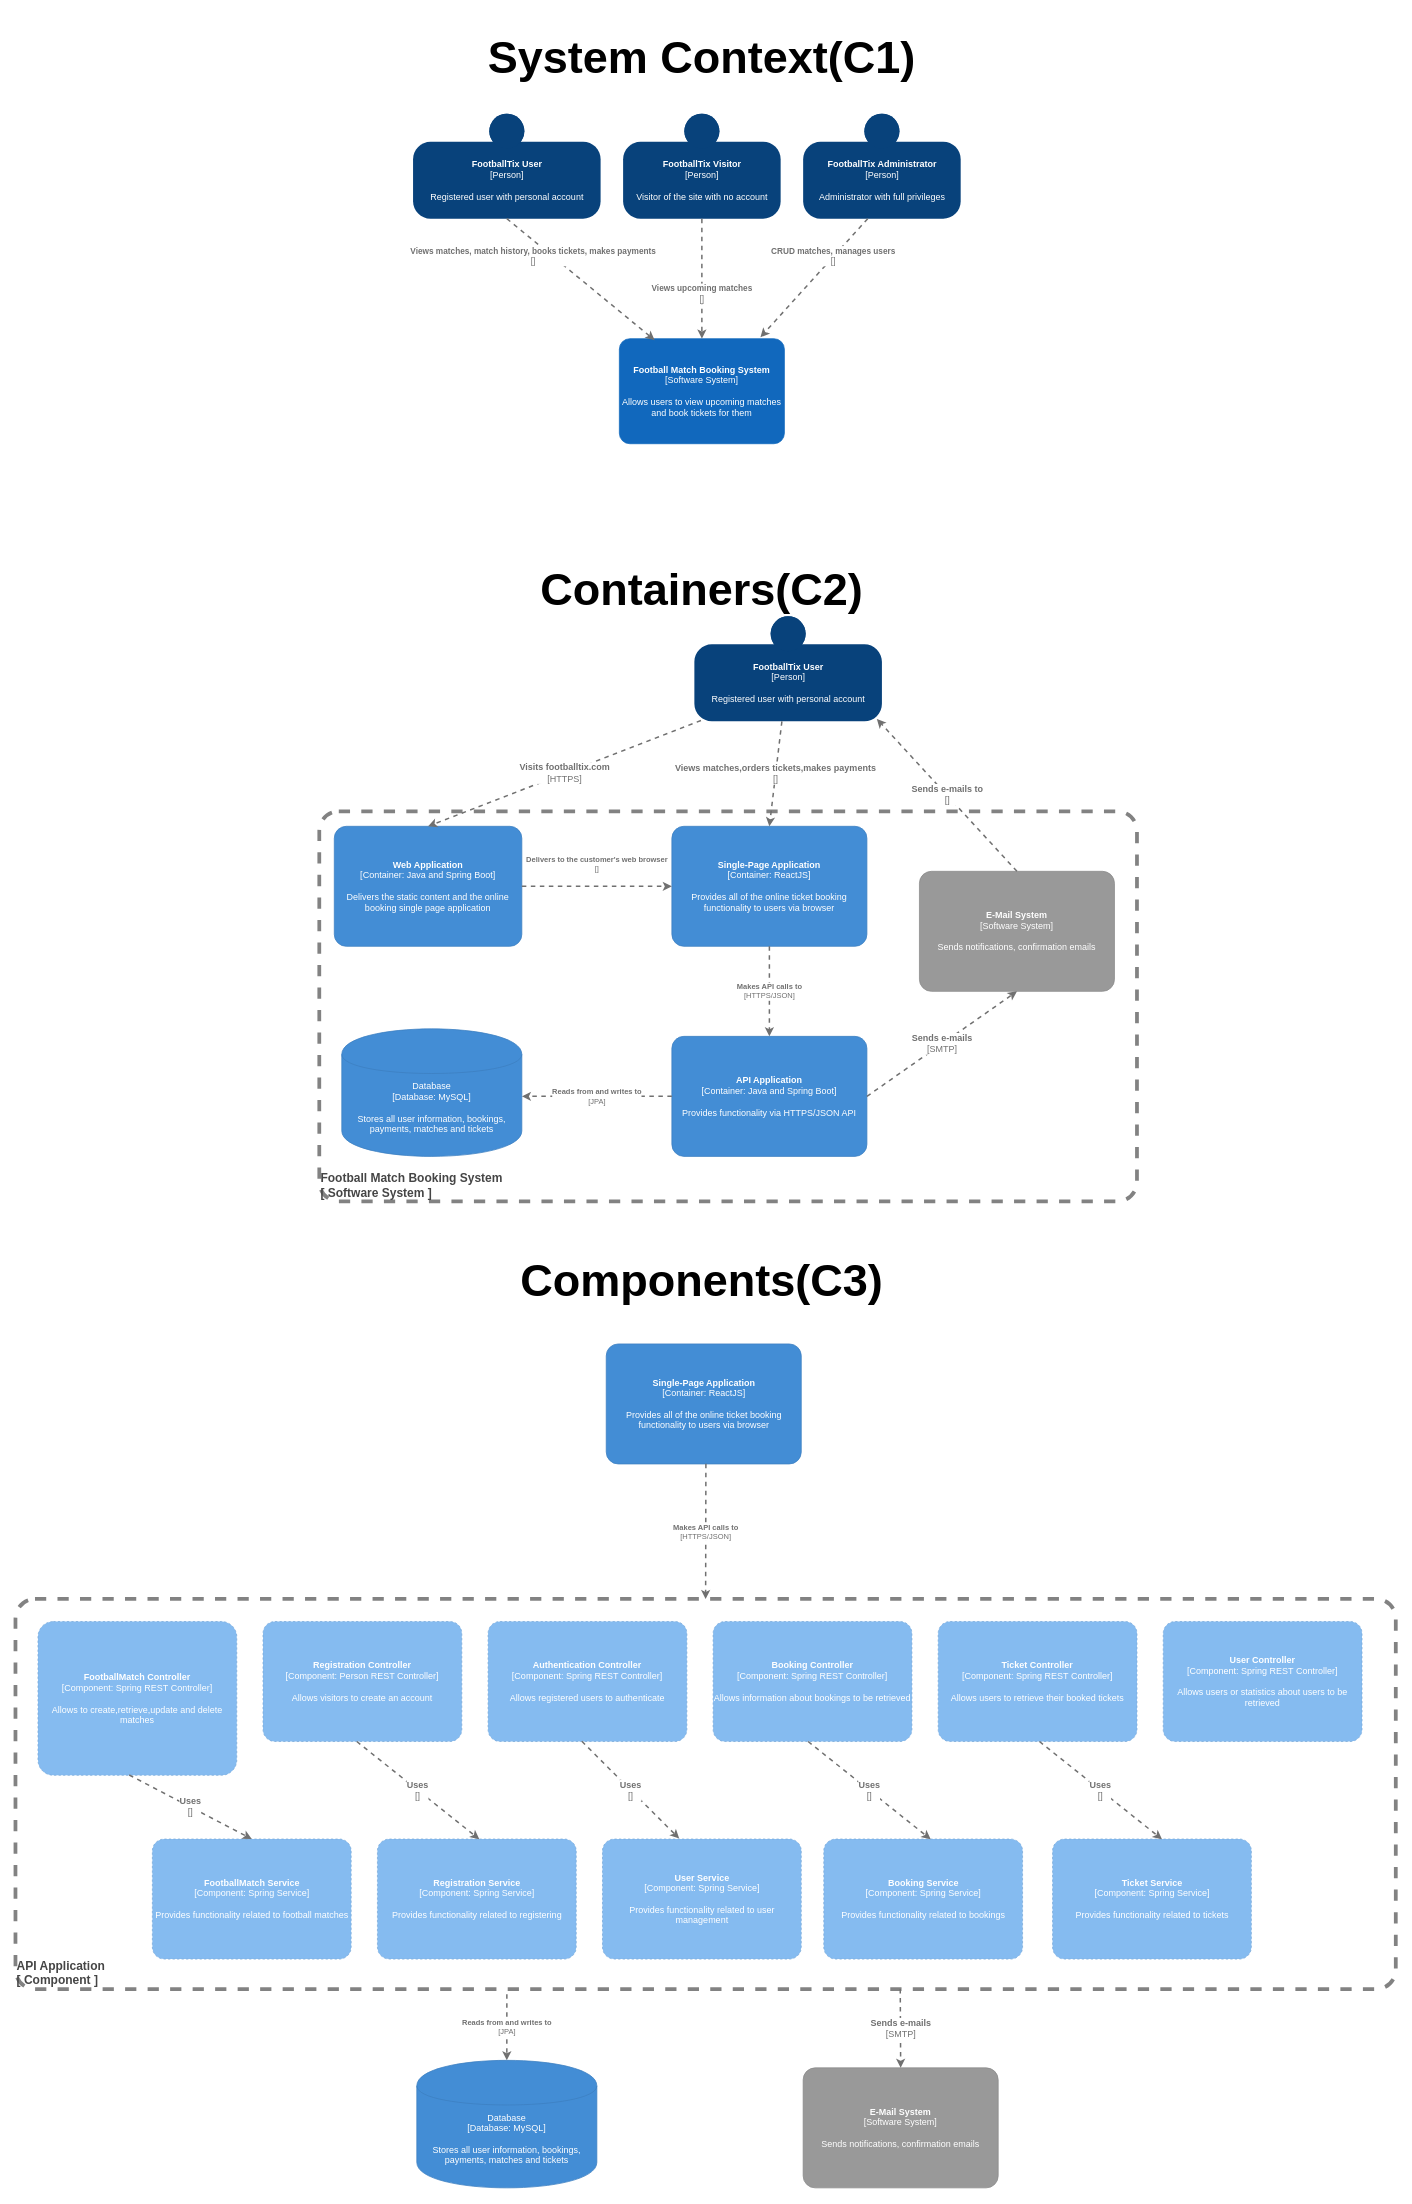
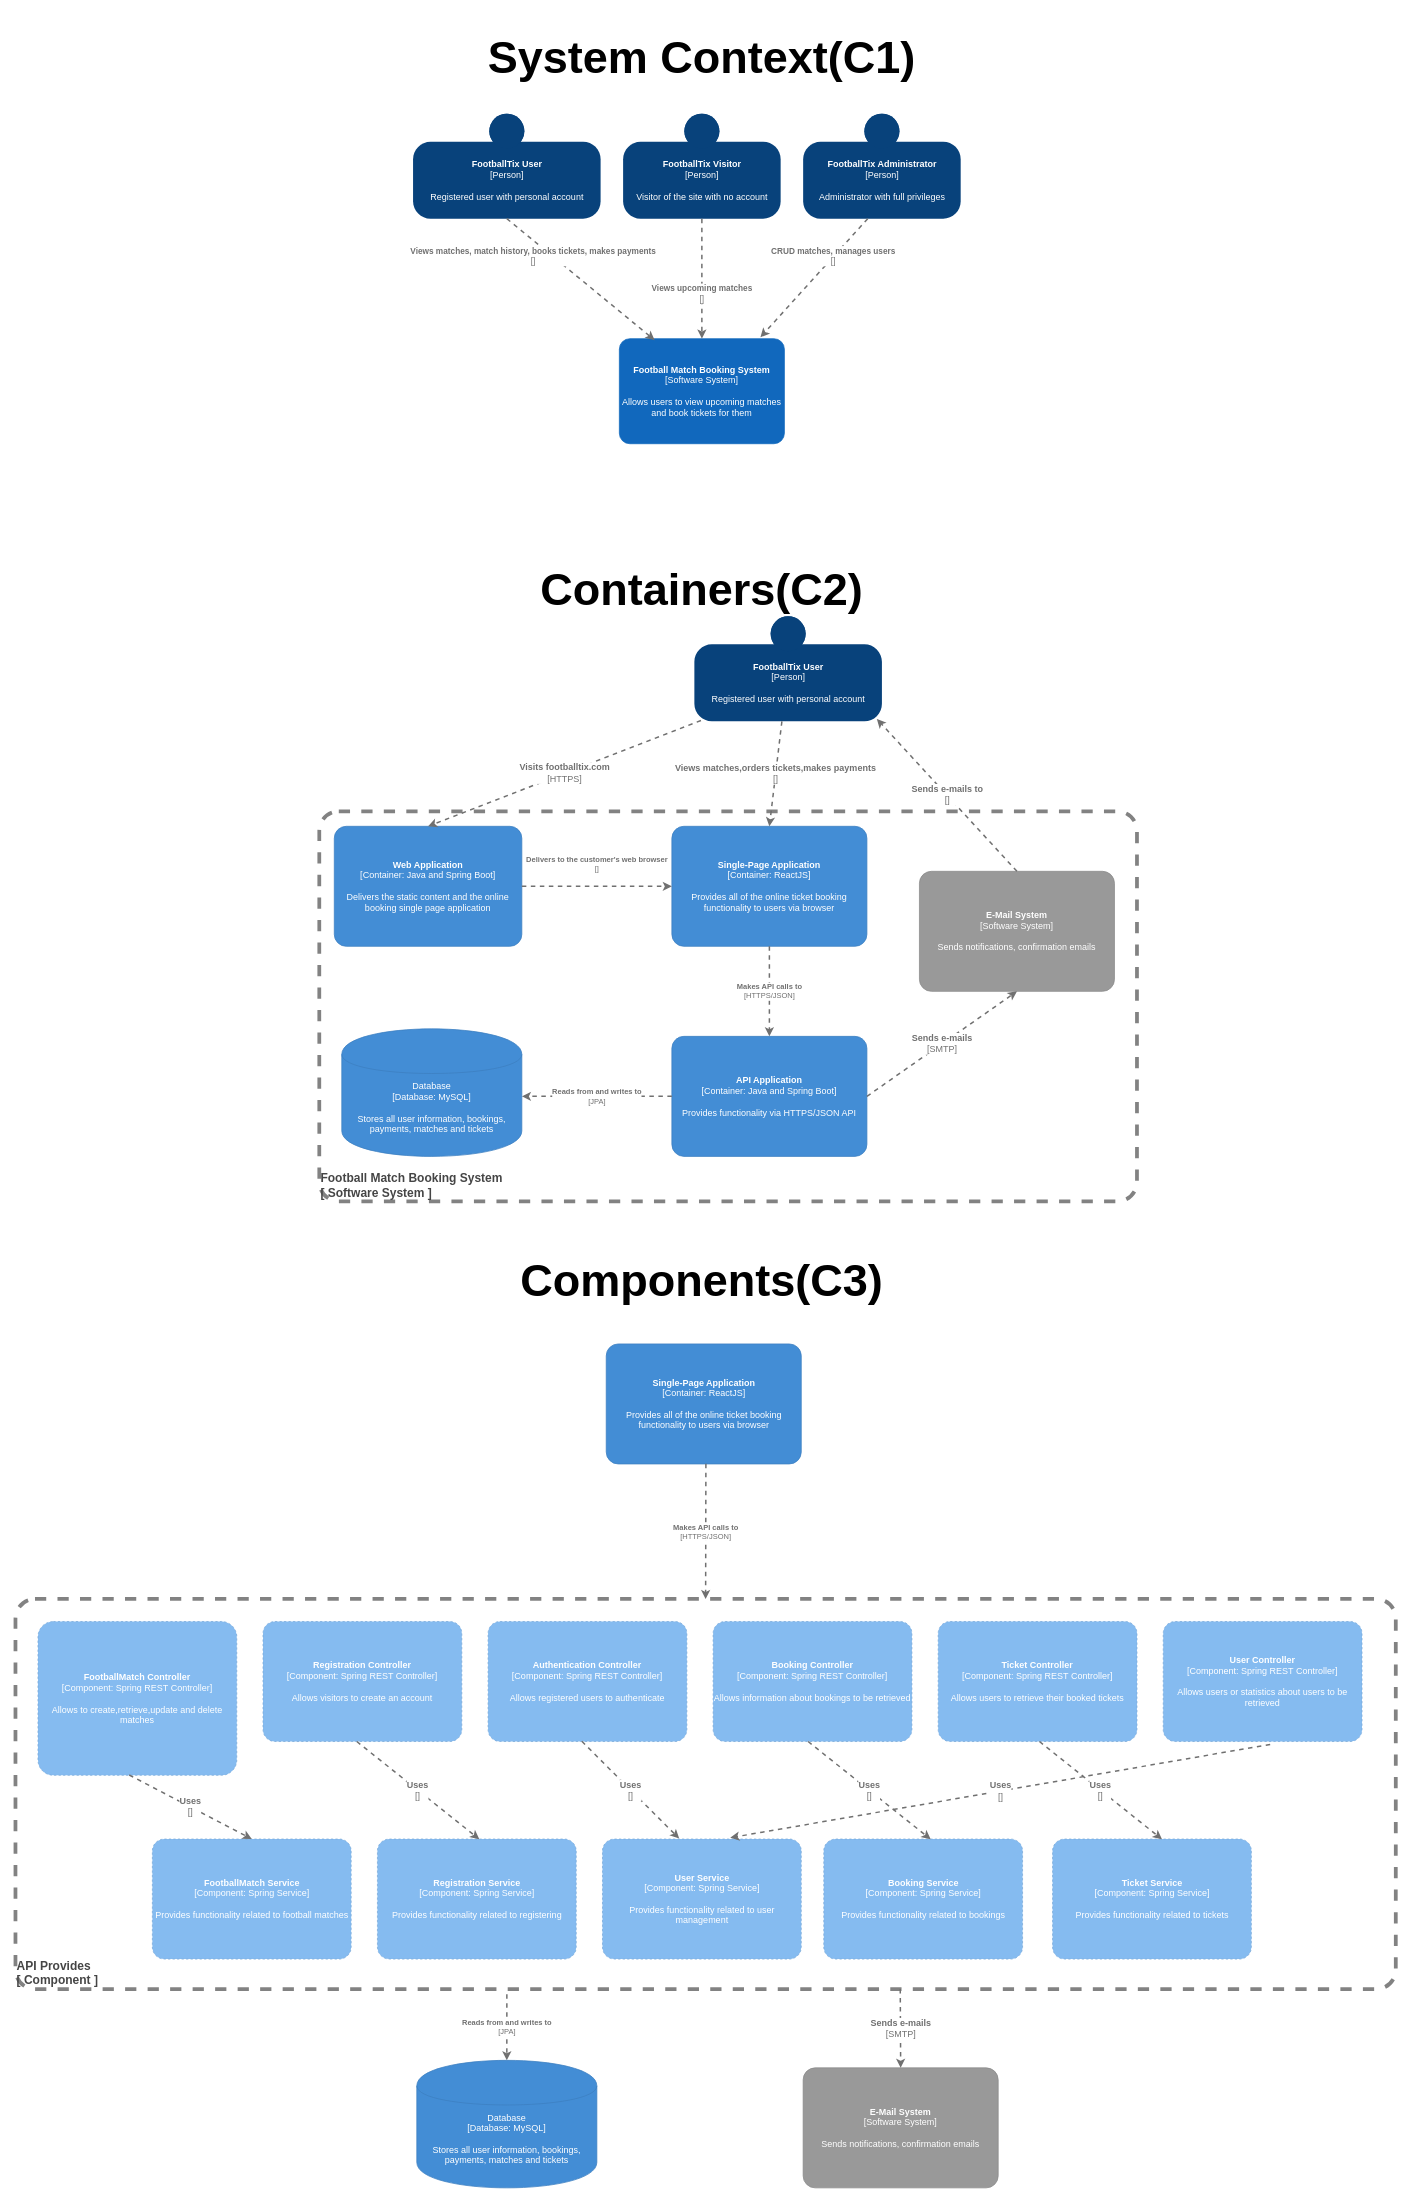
(362, 1681) -> (362, 1681)
none -> (1134, 1768)
(66, 1972) -> (66, 1972)
